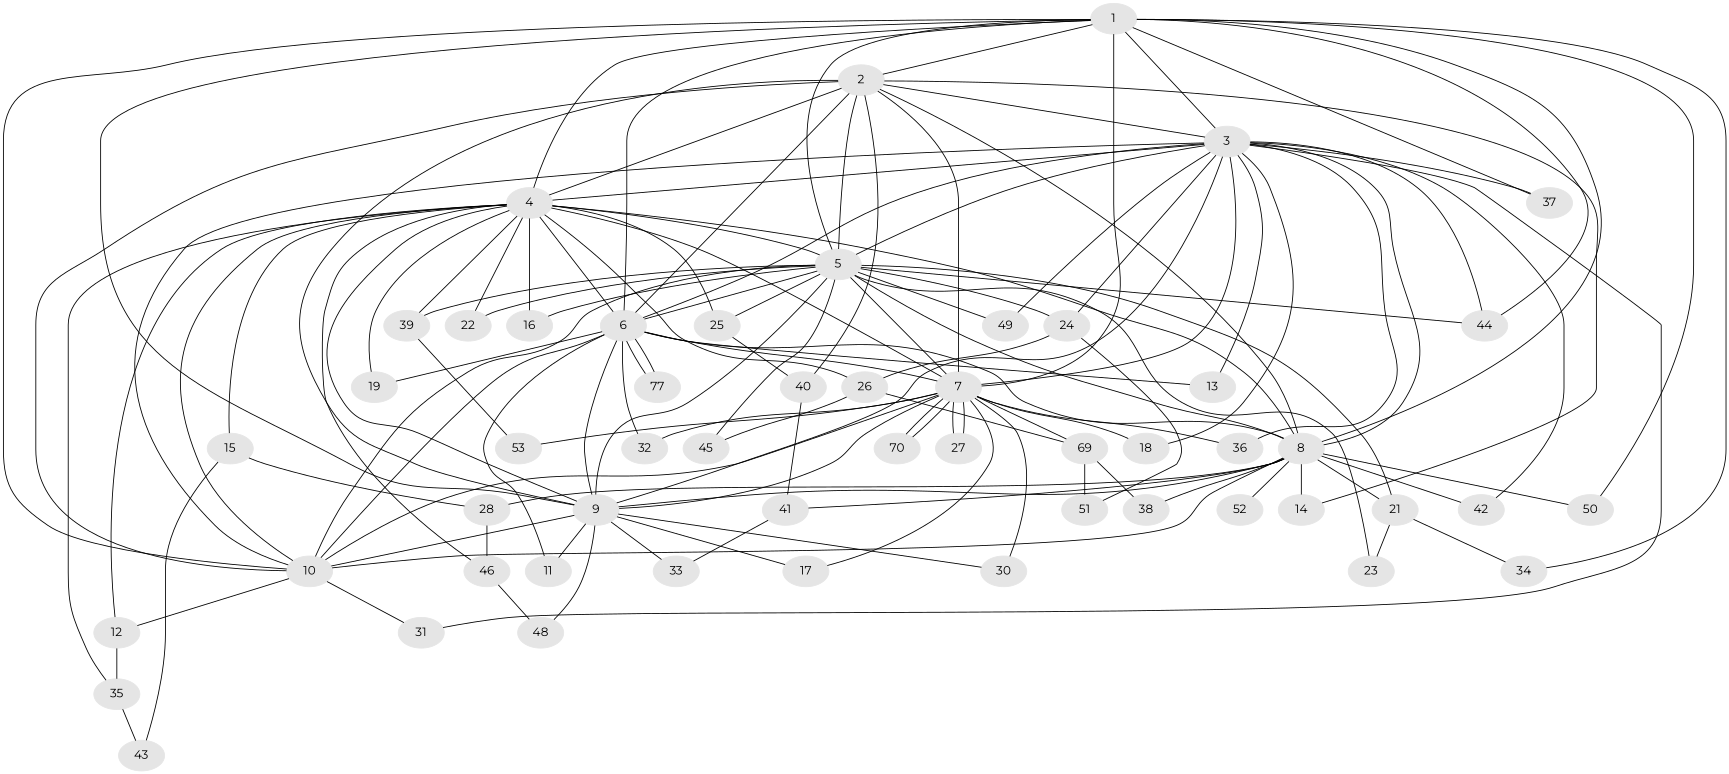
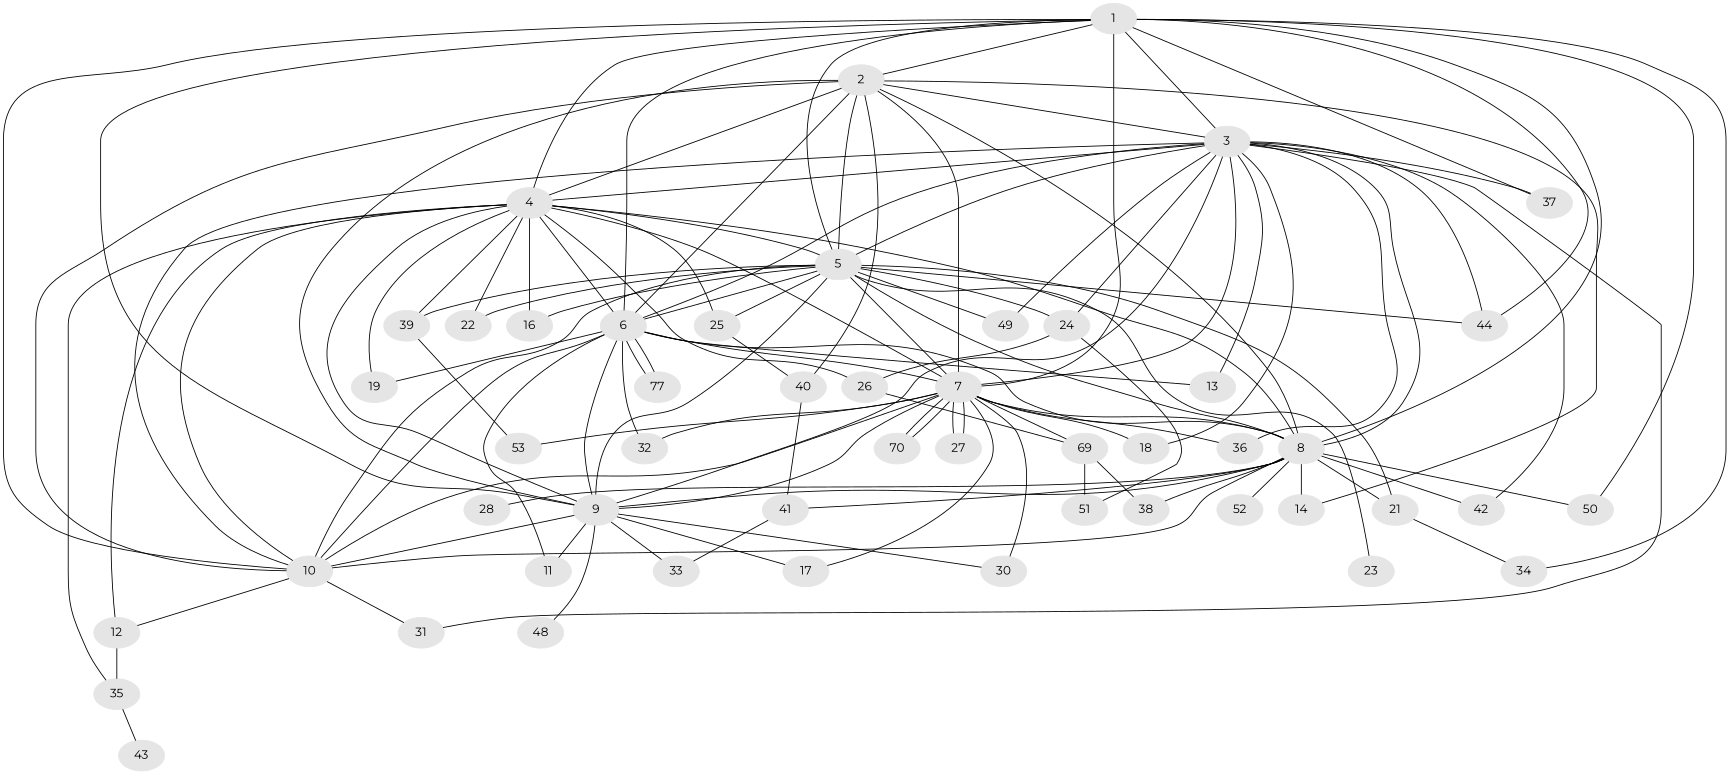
none -> (1130, 417)
(230, 449) -> none
(706, 449) -> none
(1383, 541) -> none
(487, 571) -> none
